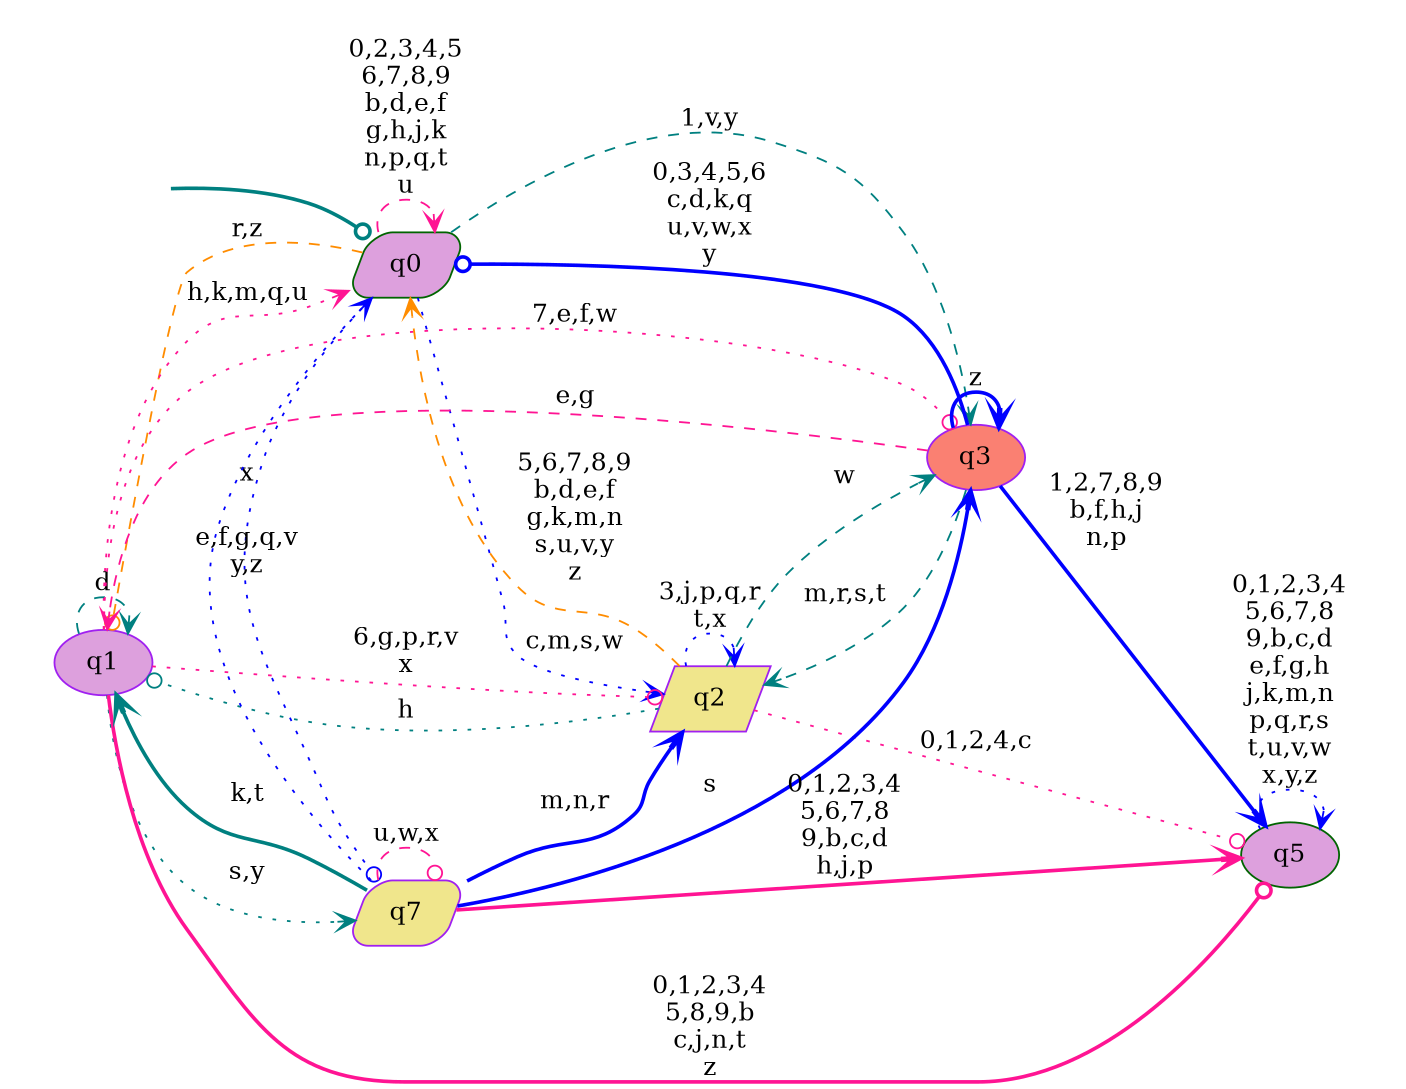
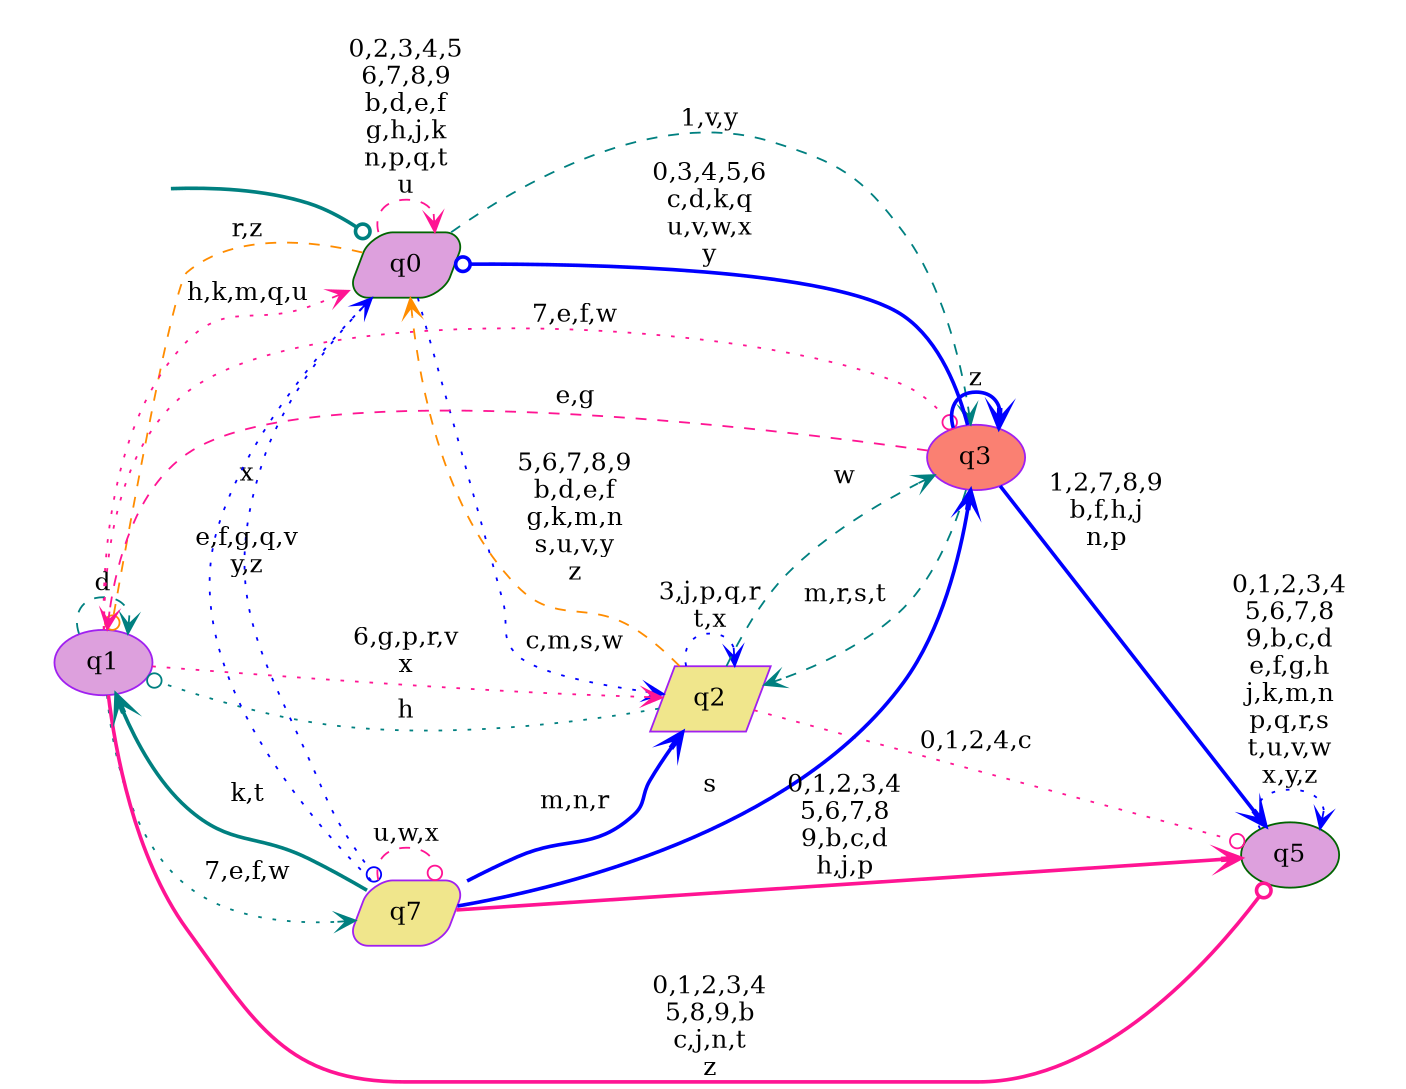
(400, 684) -> (398, 684)
(248, 872) -> (248, 872)
